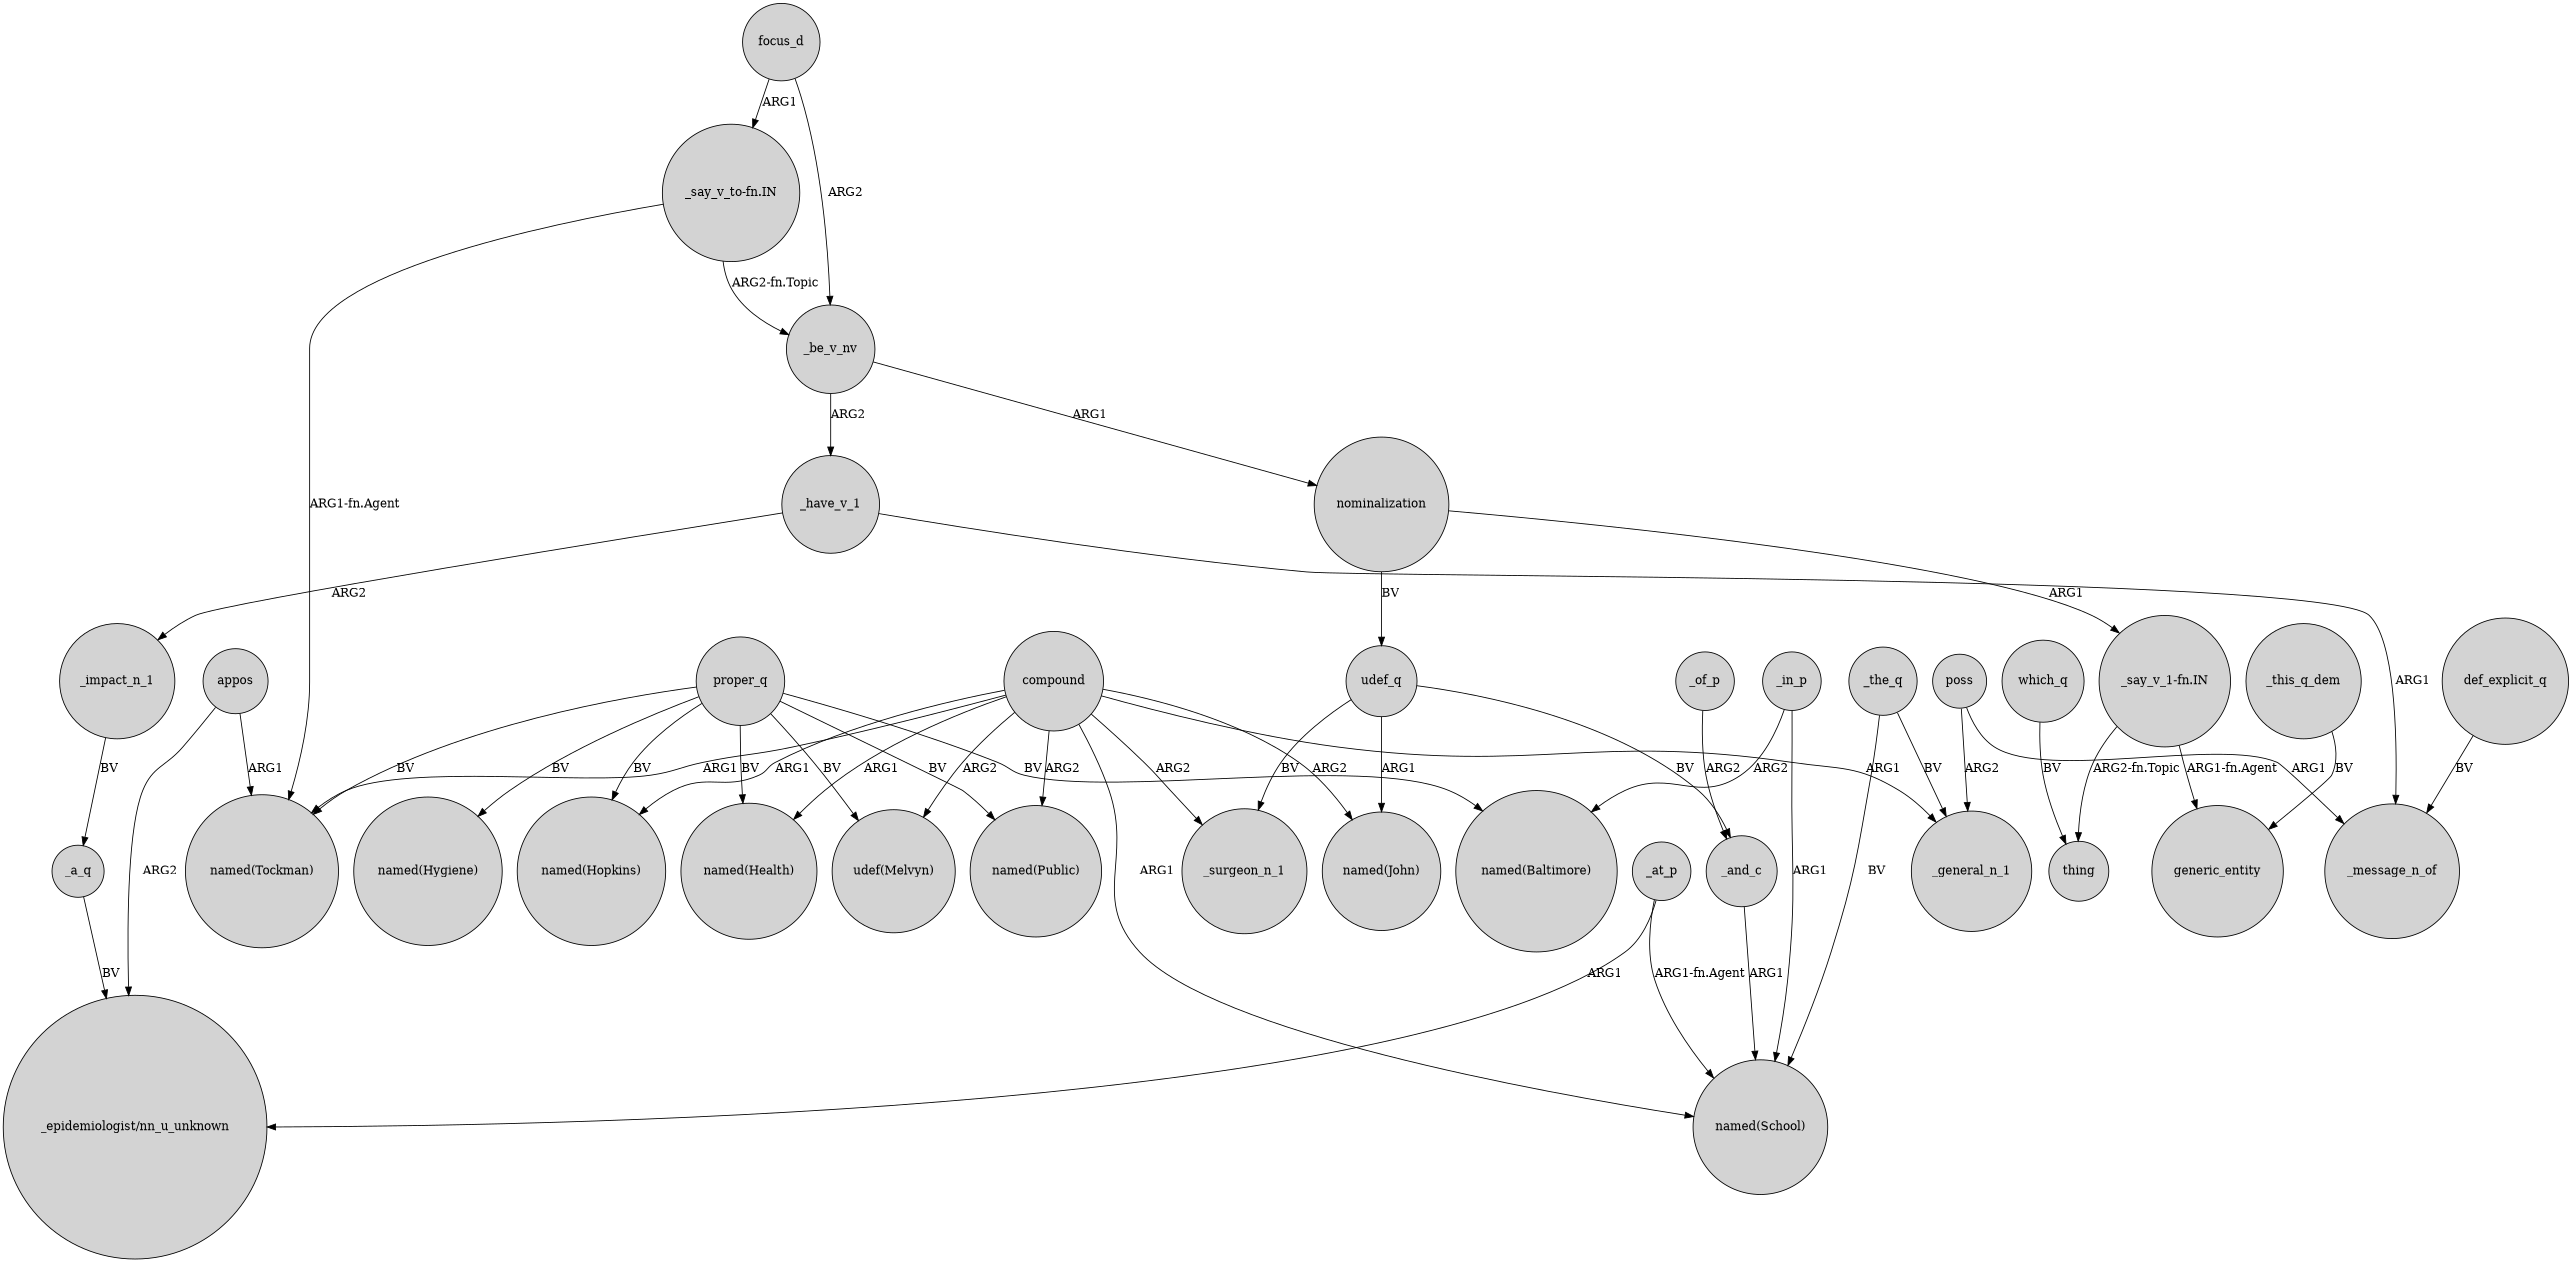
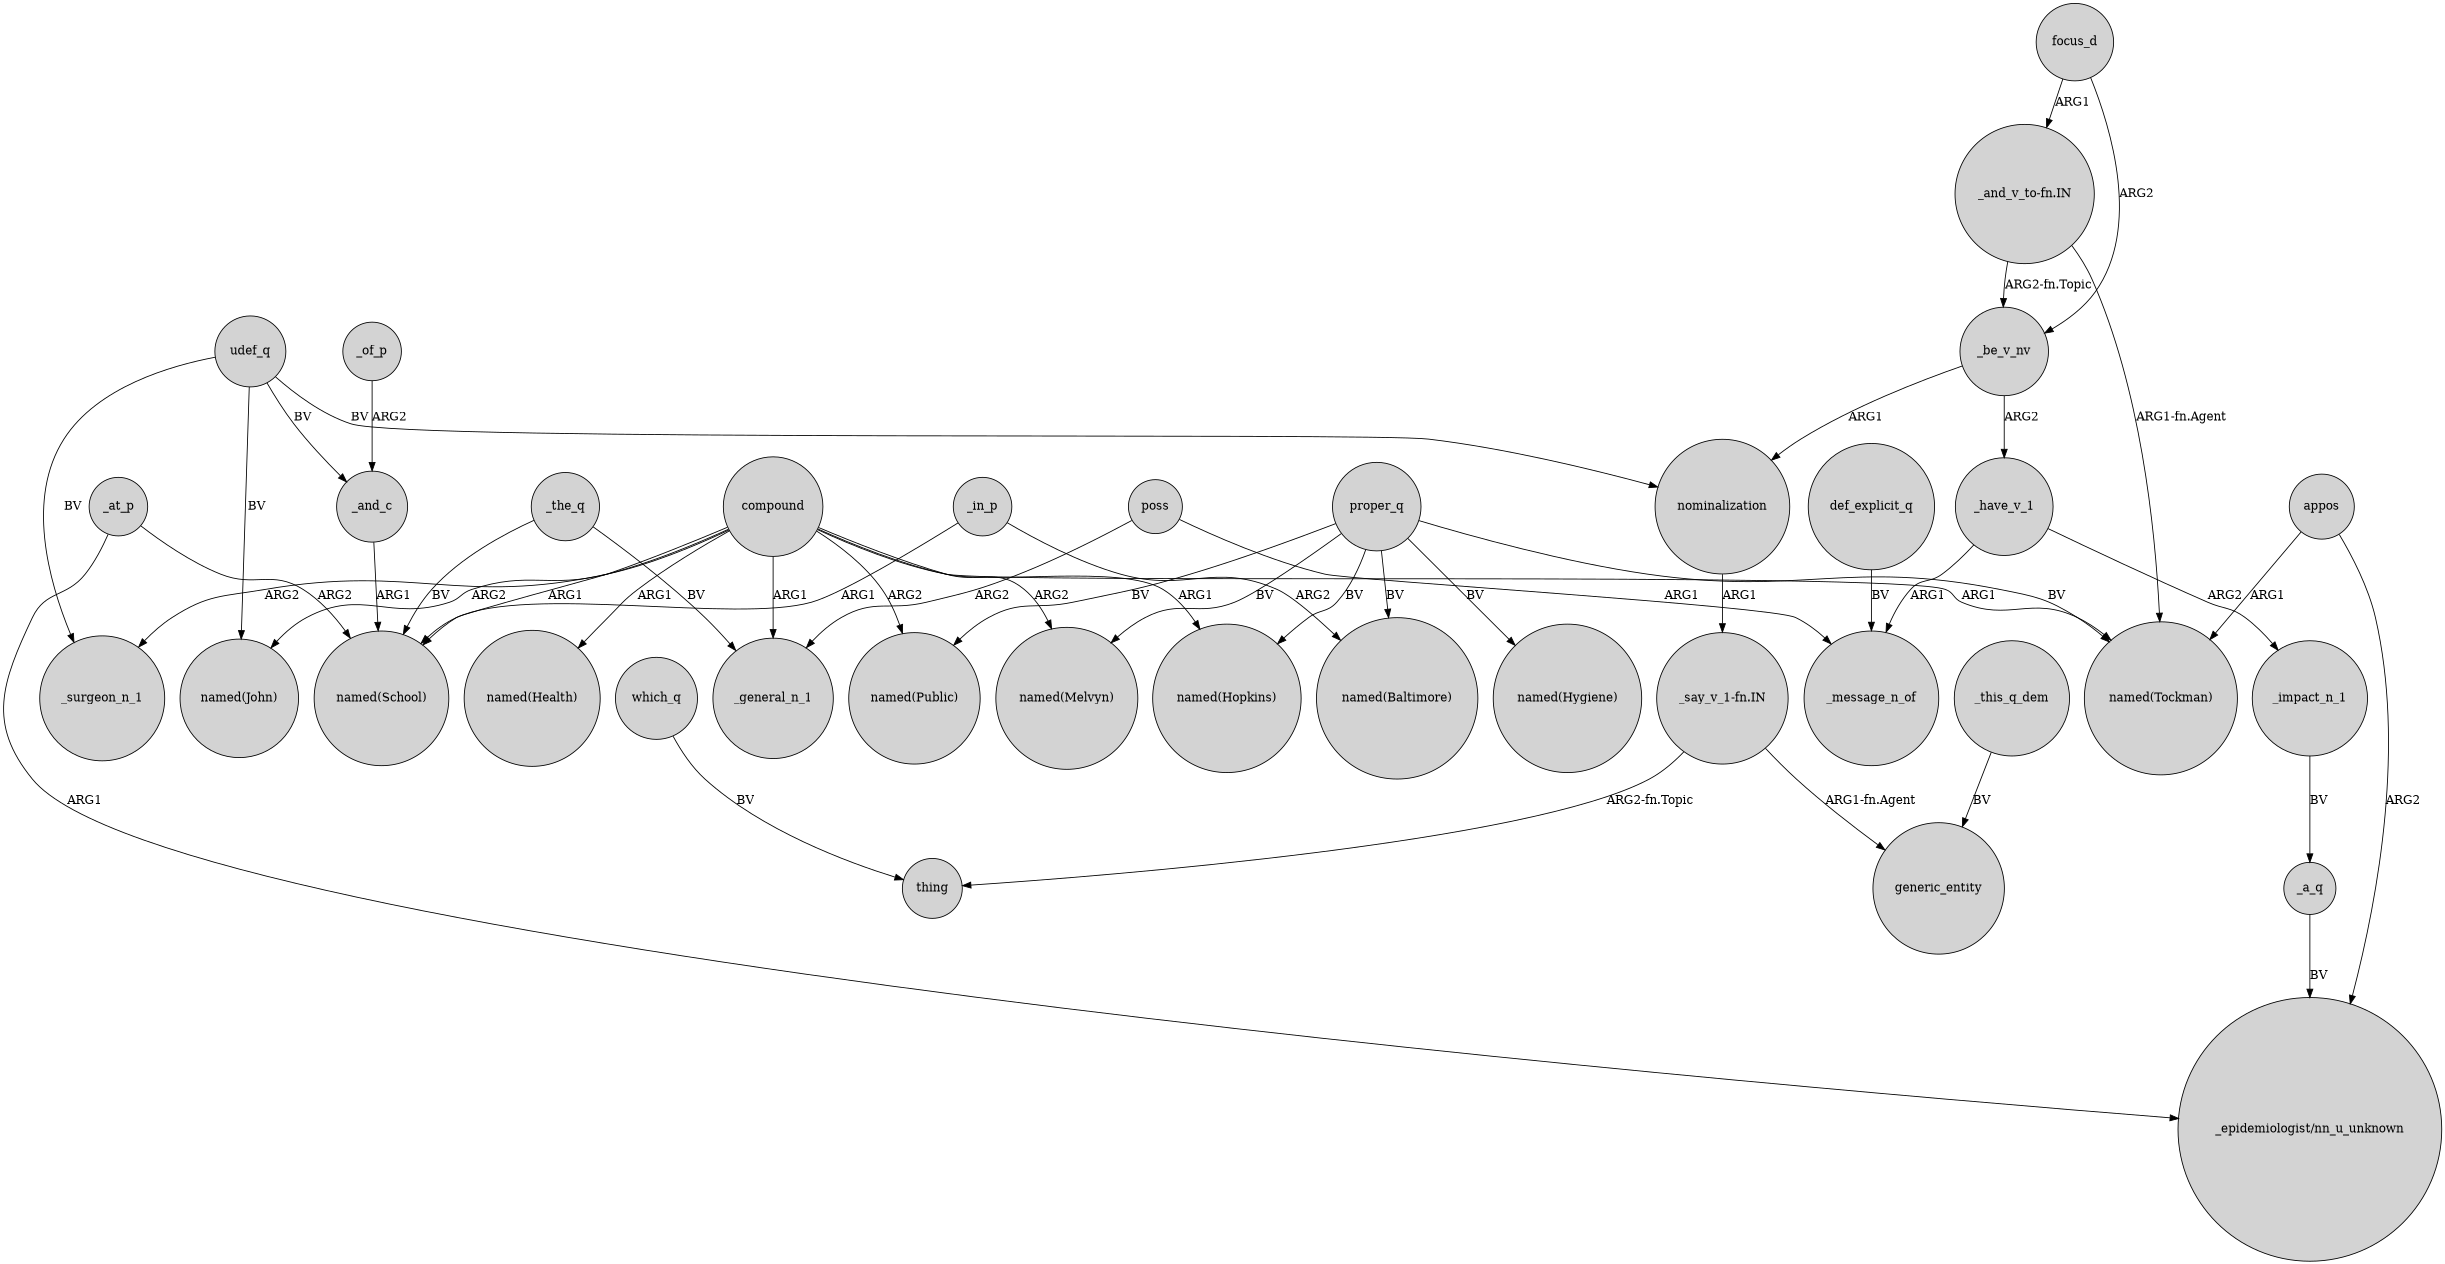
(731, 193) -> (2025, 194)
(1382, 604) -> (958, 436)
(741, 762) -> none
(1399, 769) -> (257, 507)
(894, 871) -> (1067, 698)
(1700, 974) -> (335, 596)
